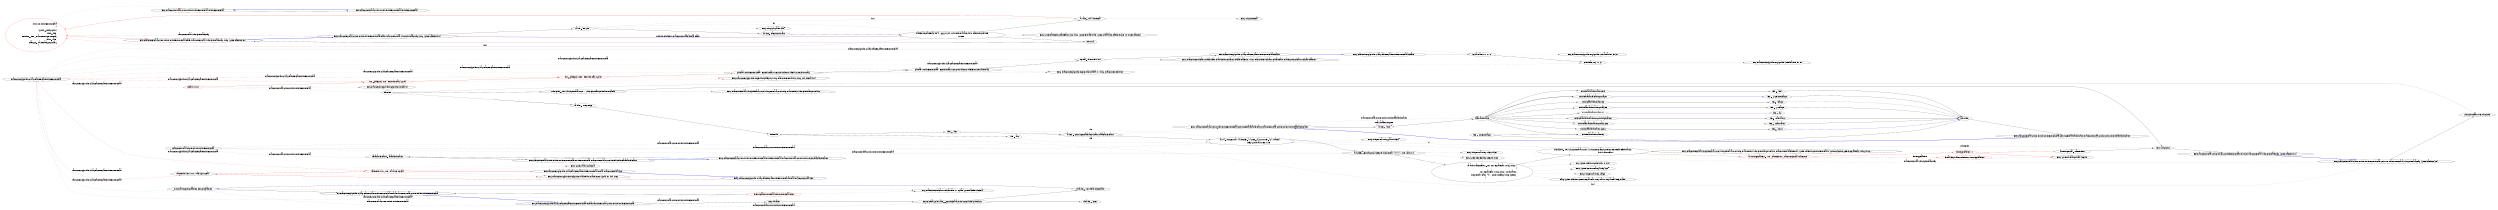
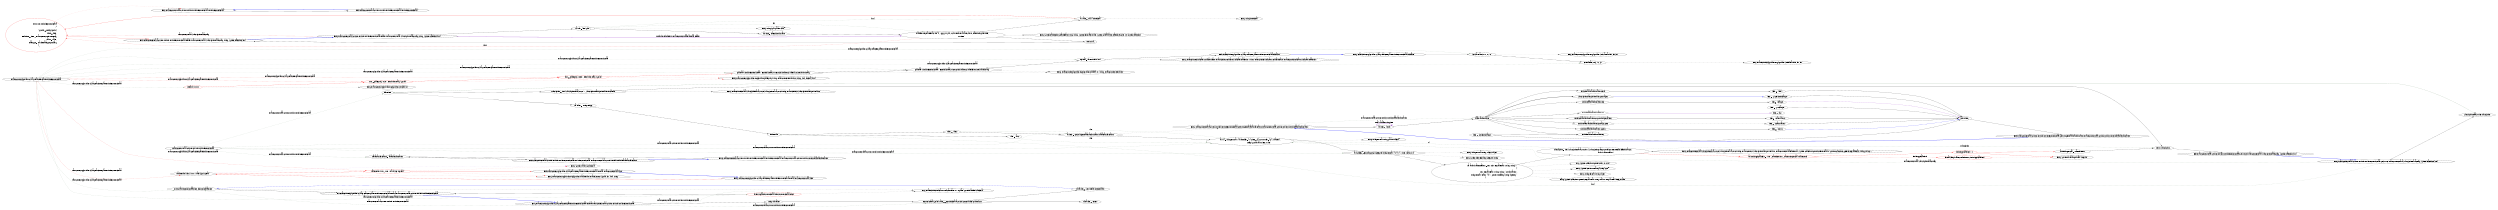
(292, 90) -> (291, 120)
(1593, 97) -> (1593, 97)
(1593, 108) -> none
(1593, 174) -> (1593, 174)
